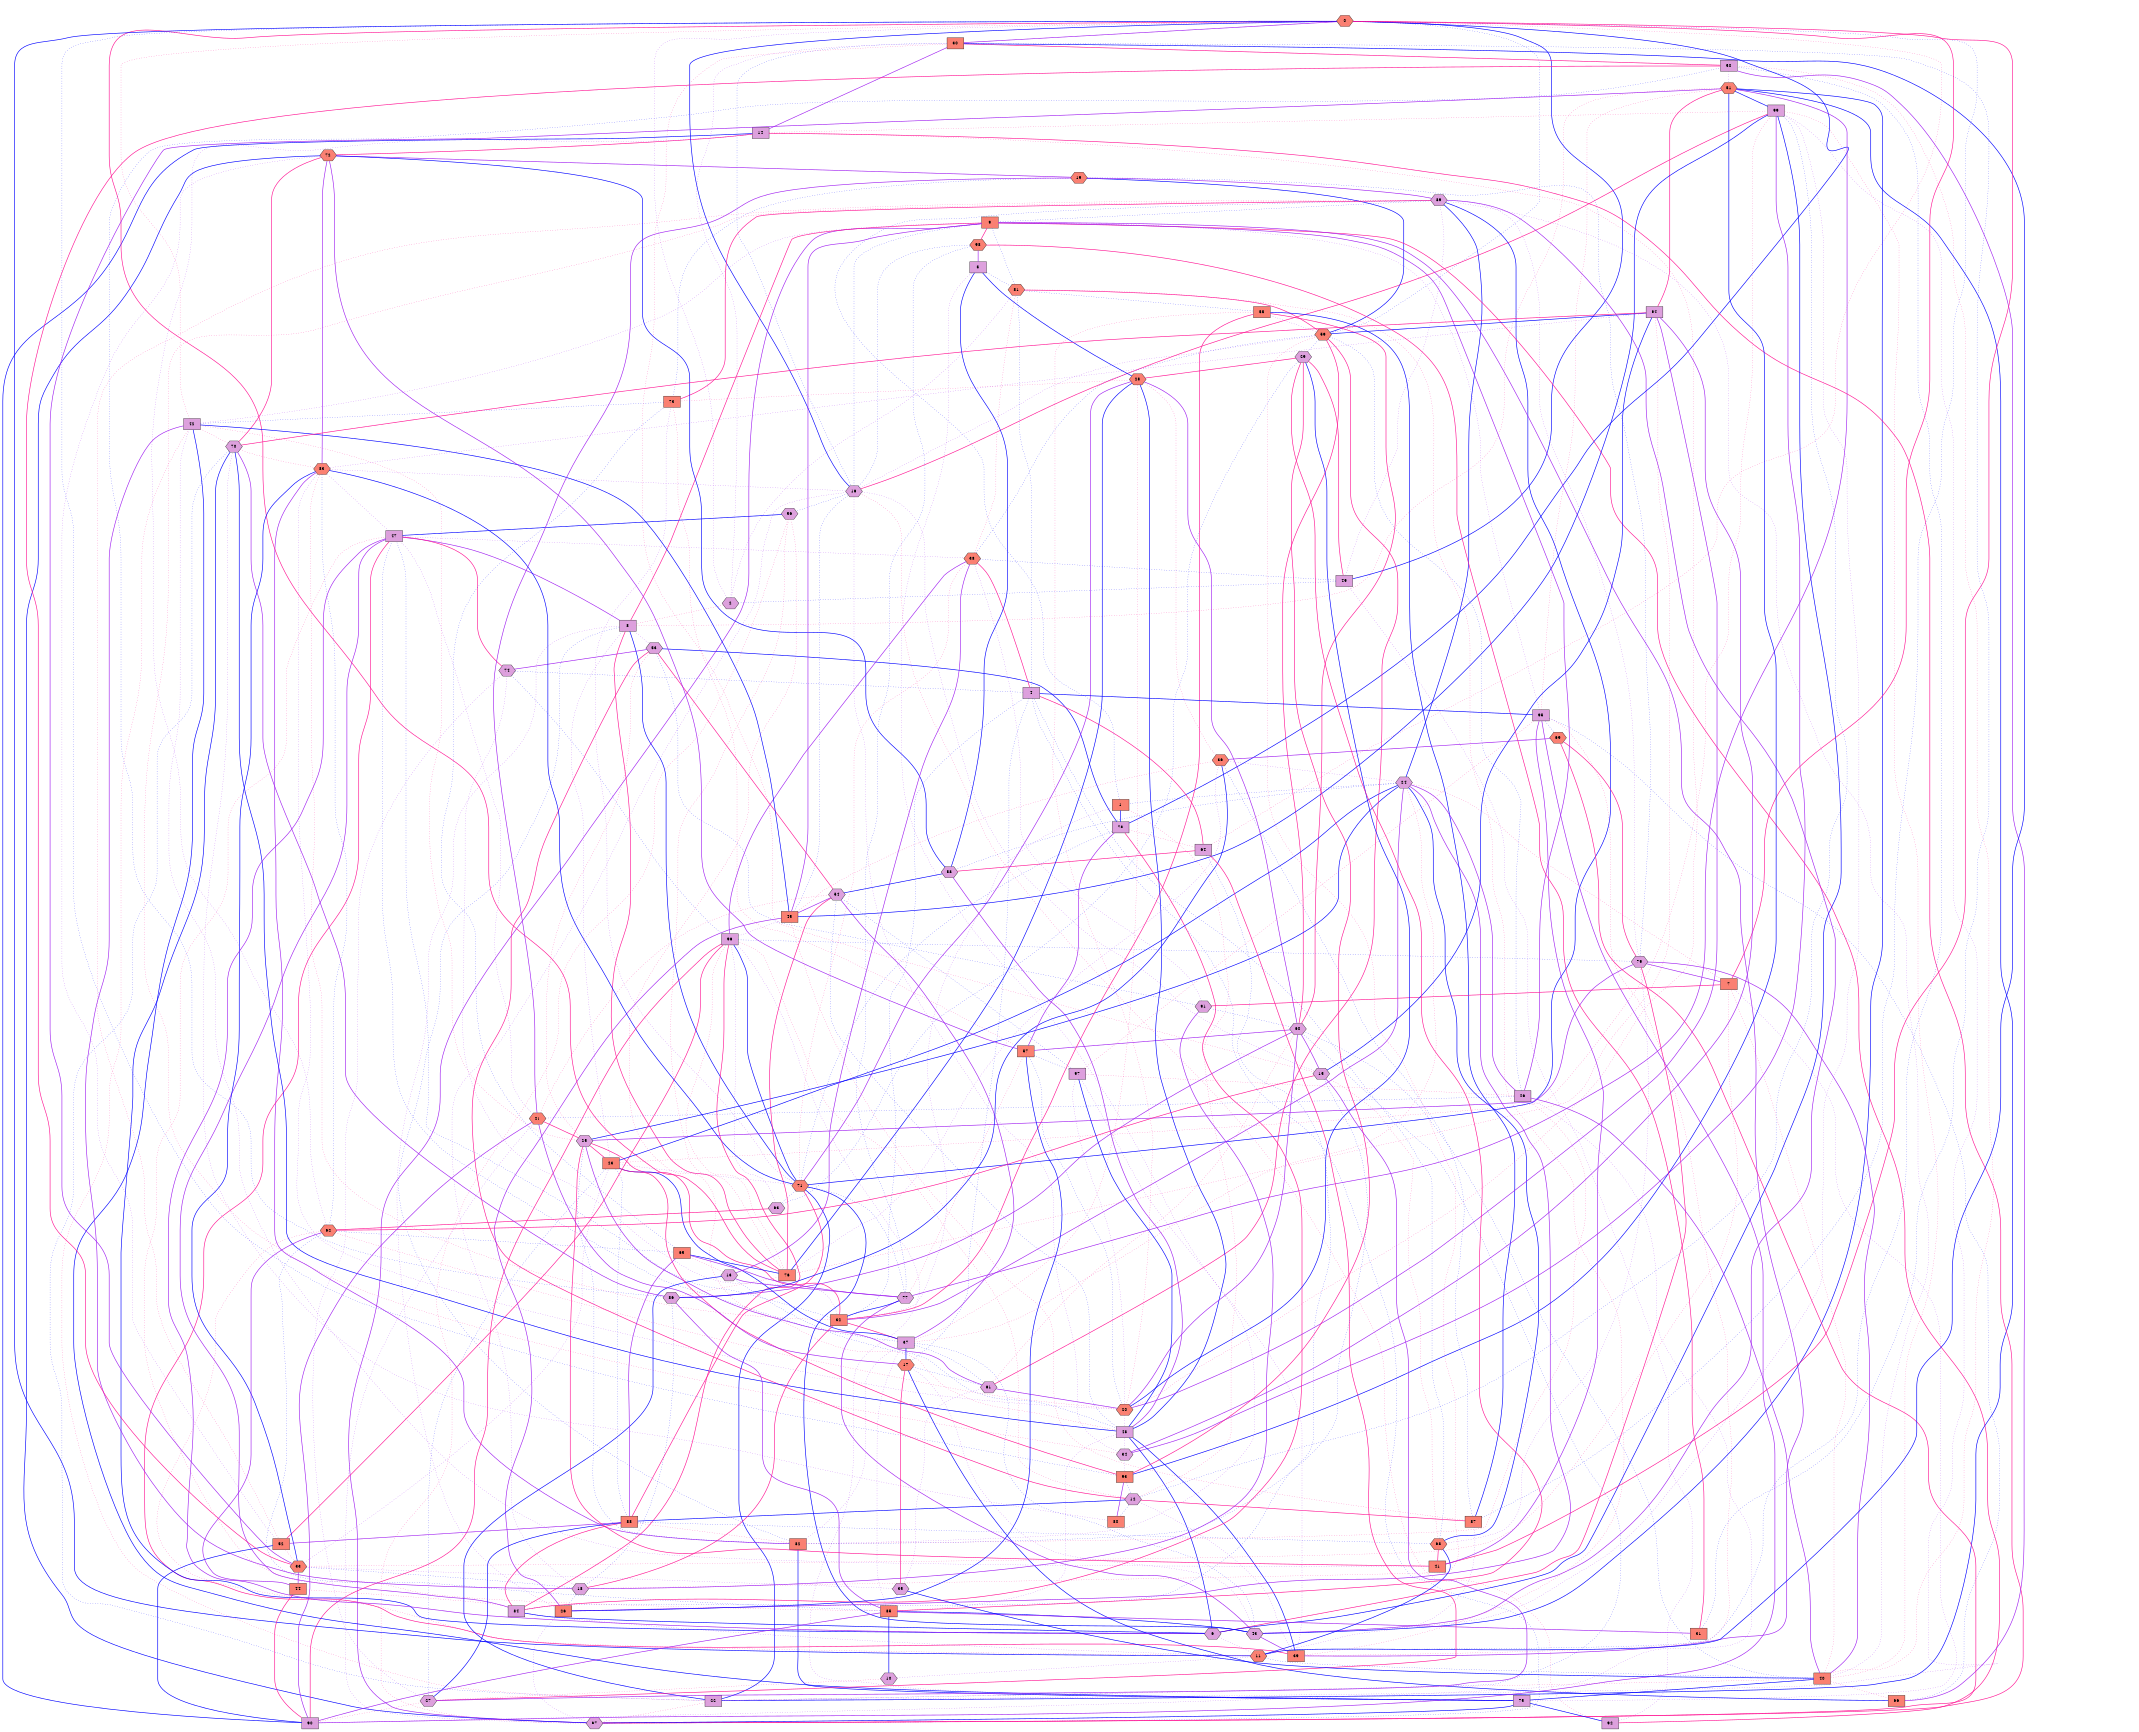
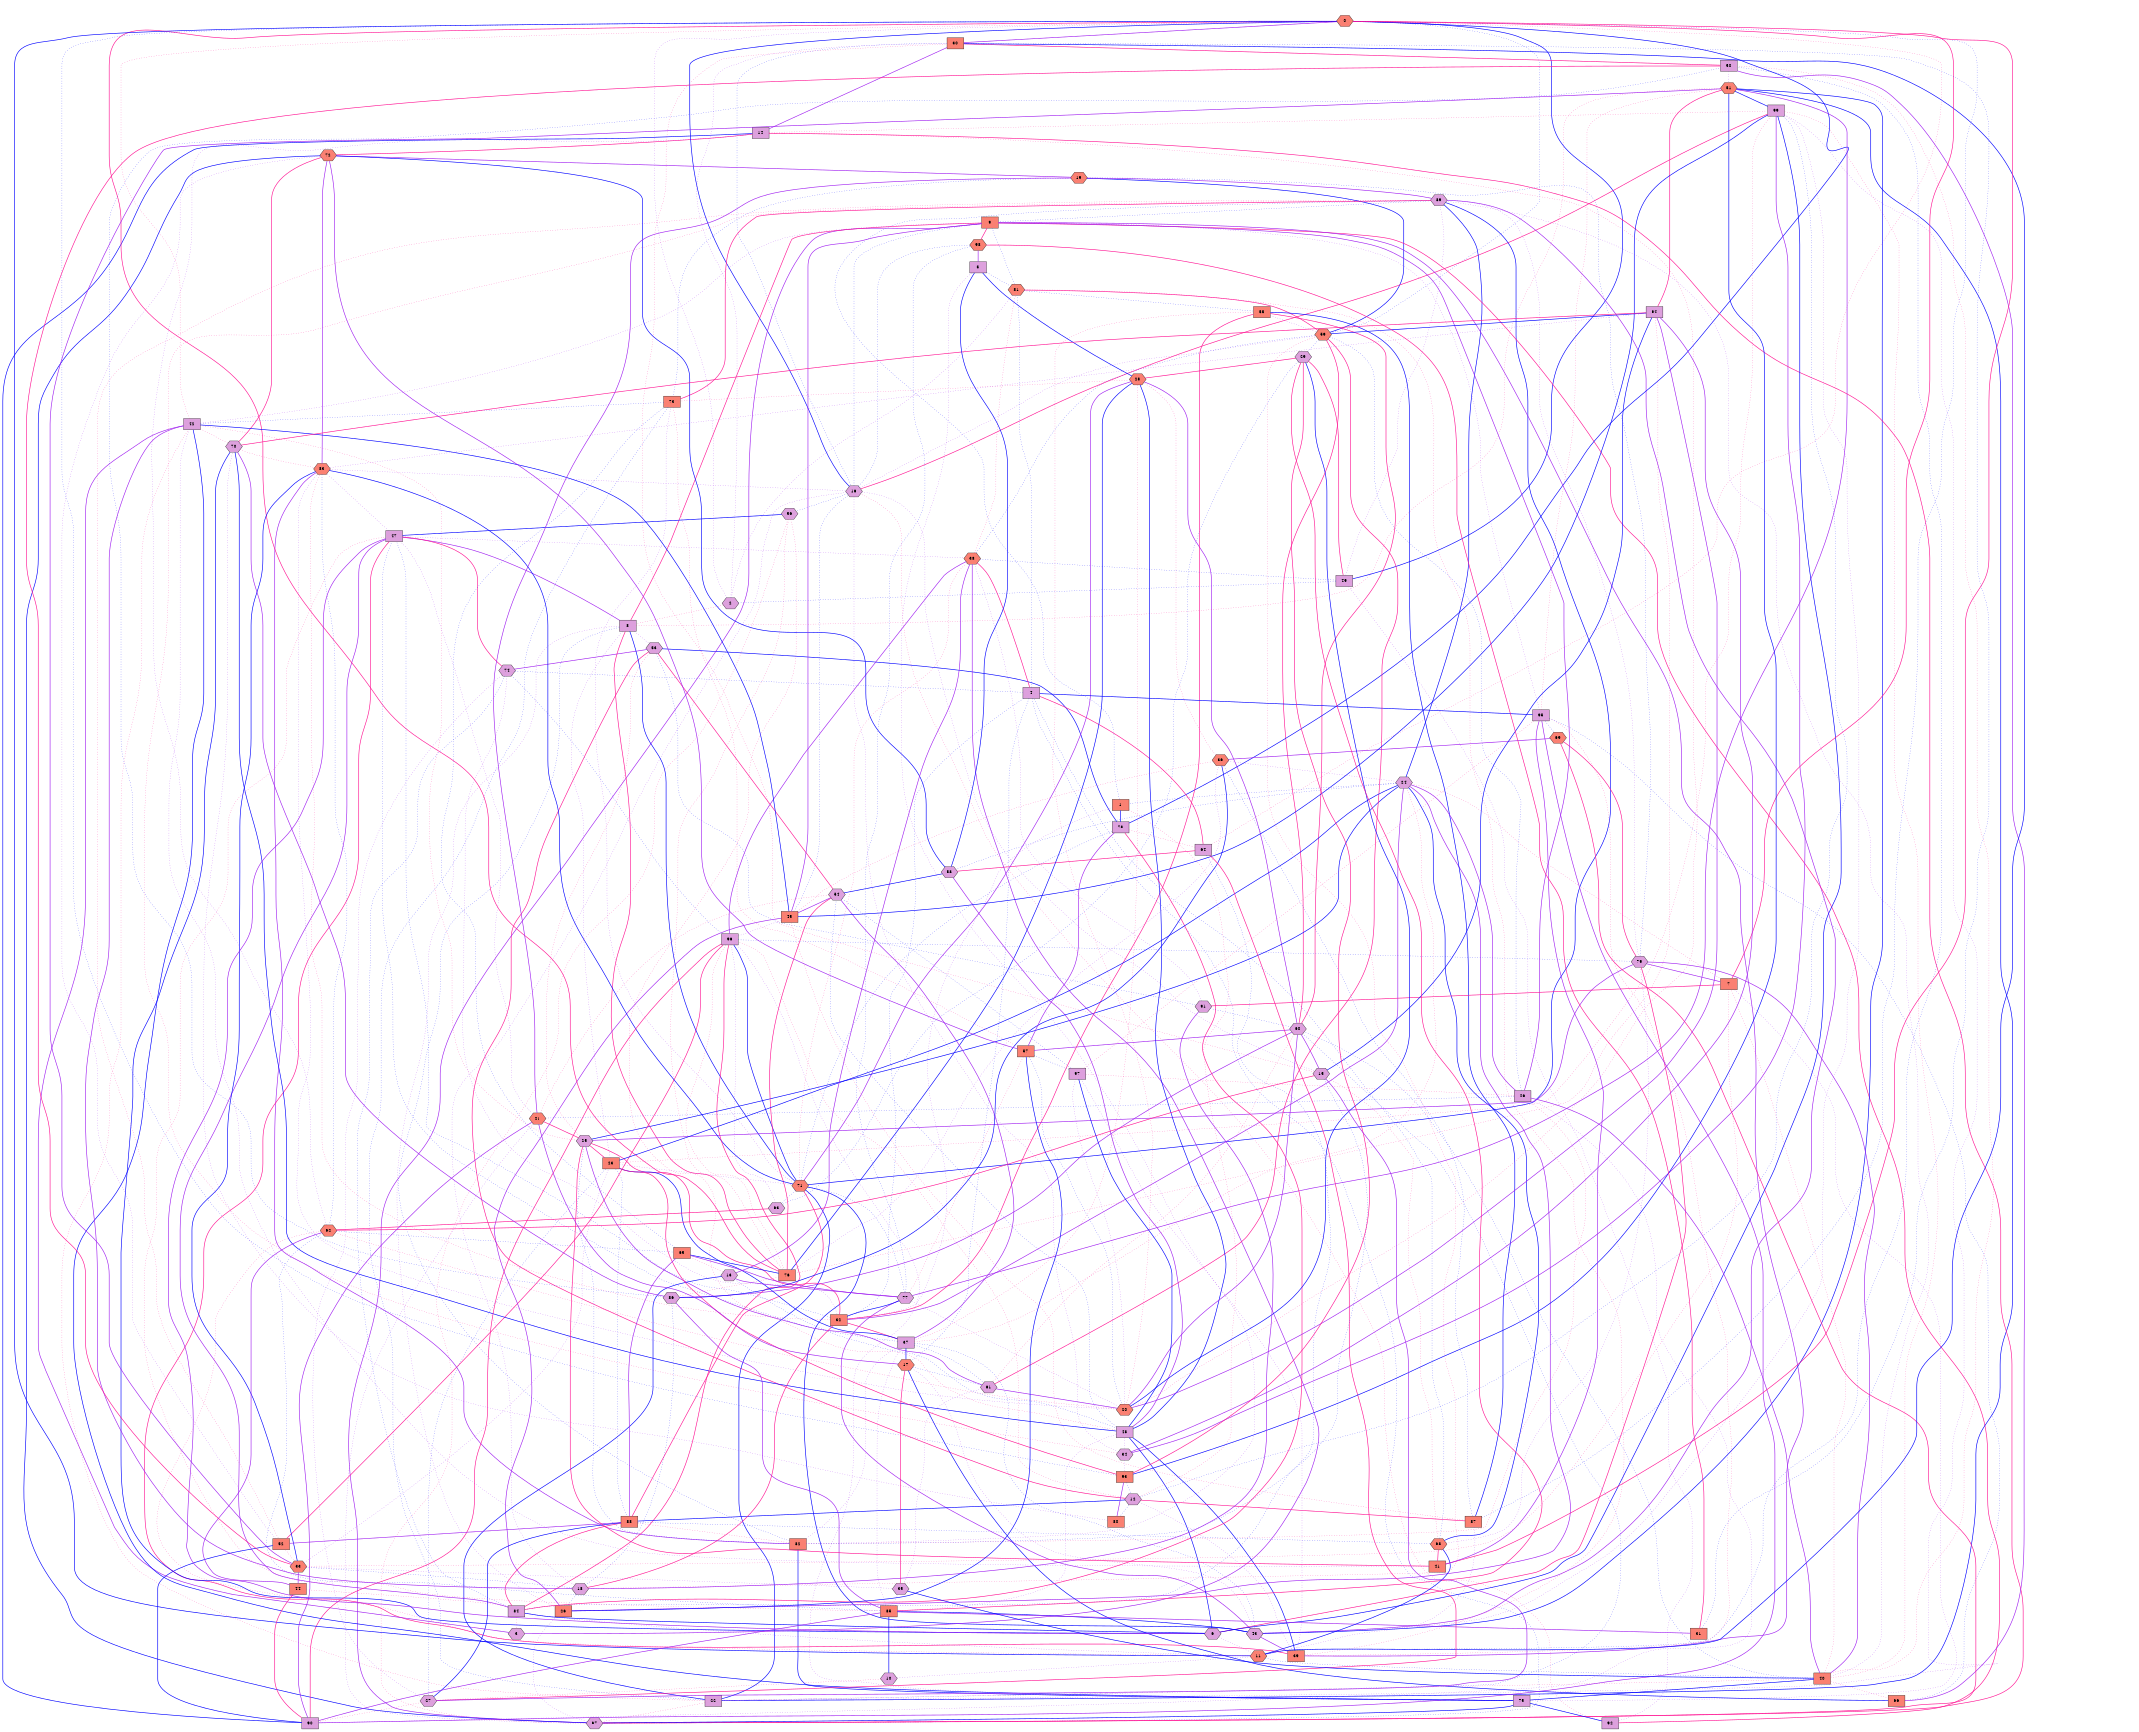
none -> (357, 1145)
(50, 1323) -> (374, 1135)
(1125, 1421) -> (1020, 1356)
none -> (516, 1634)
